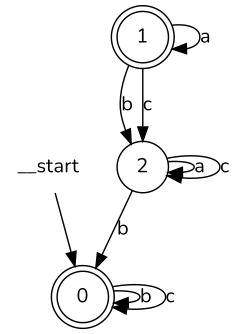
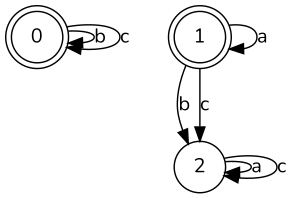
(49, 167) -> none
(117, 223) -> none
